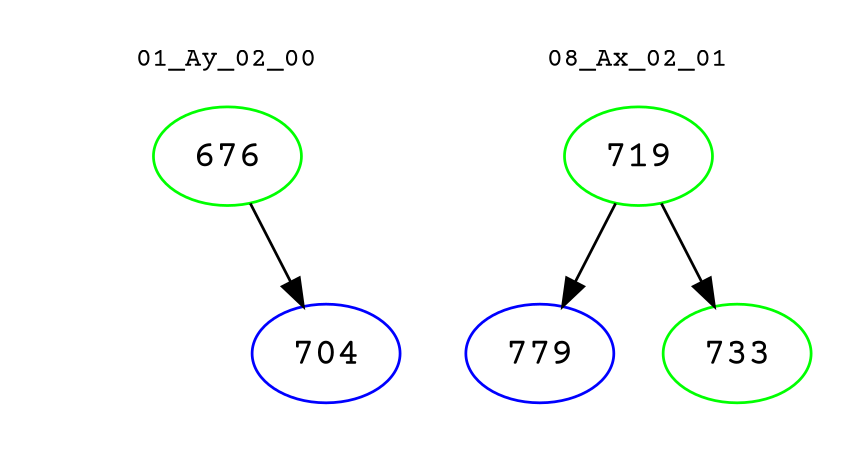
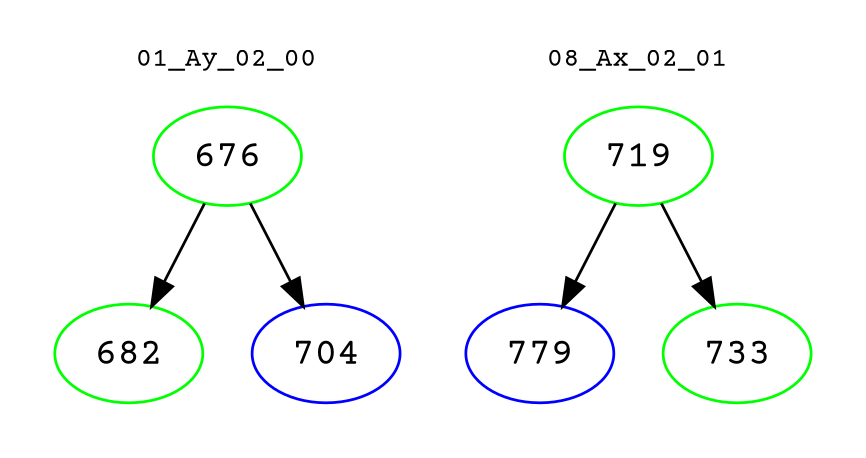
none -> (129, 353)
